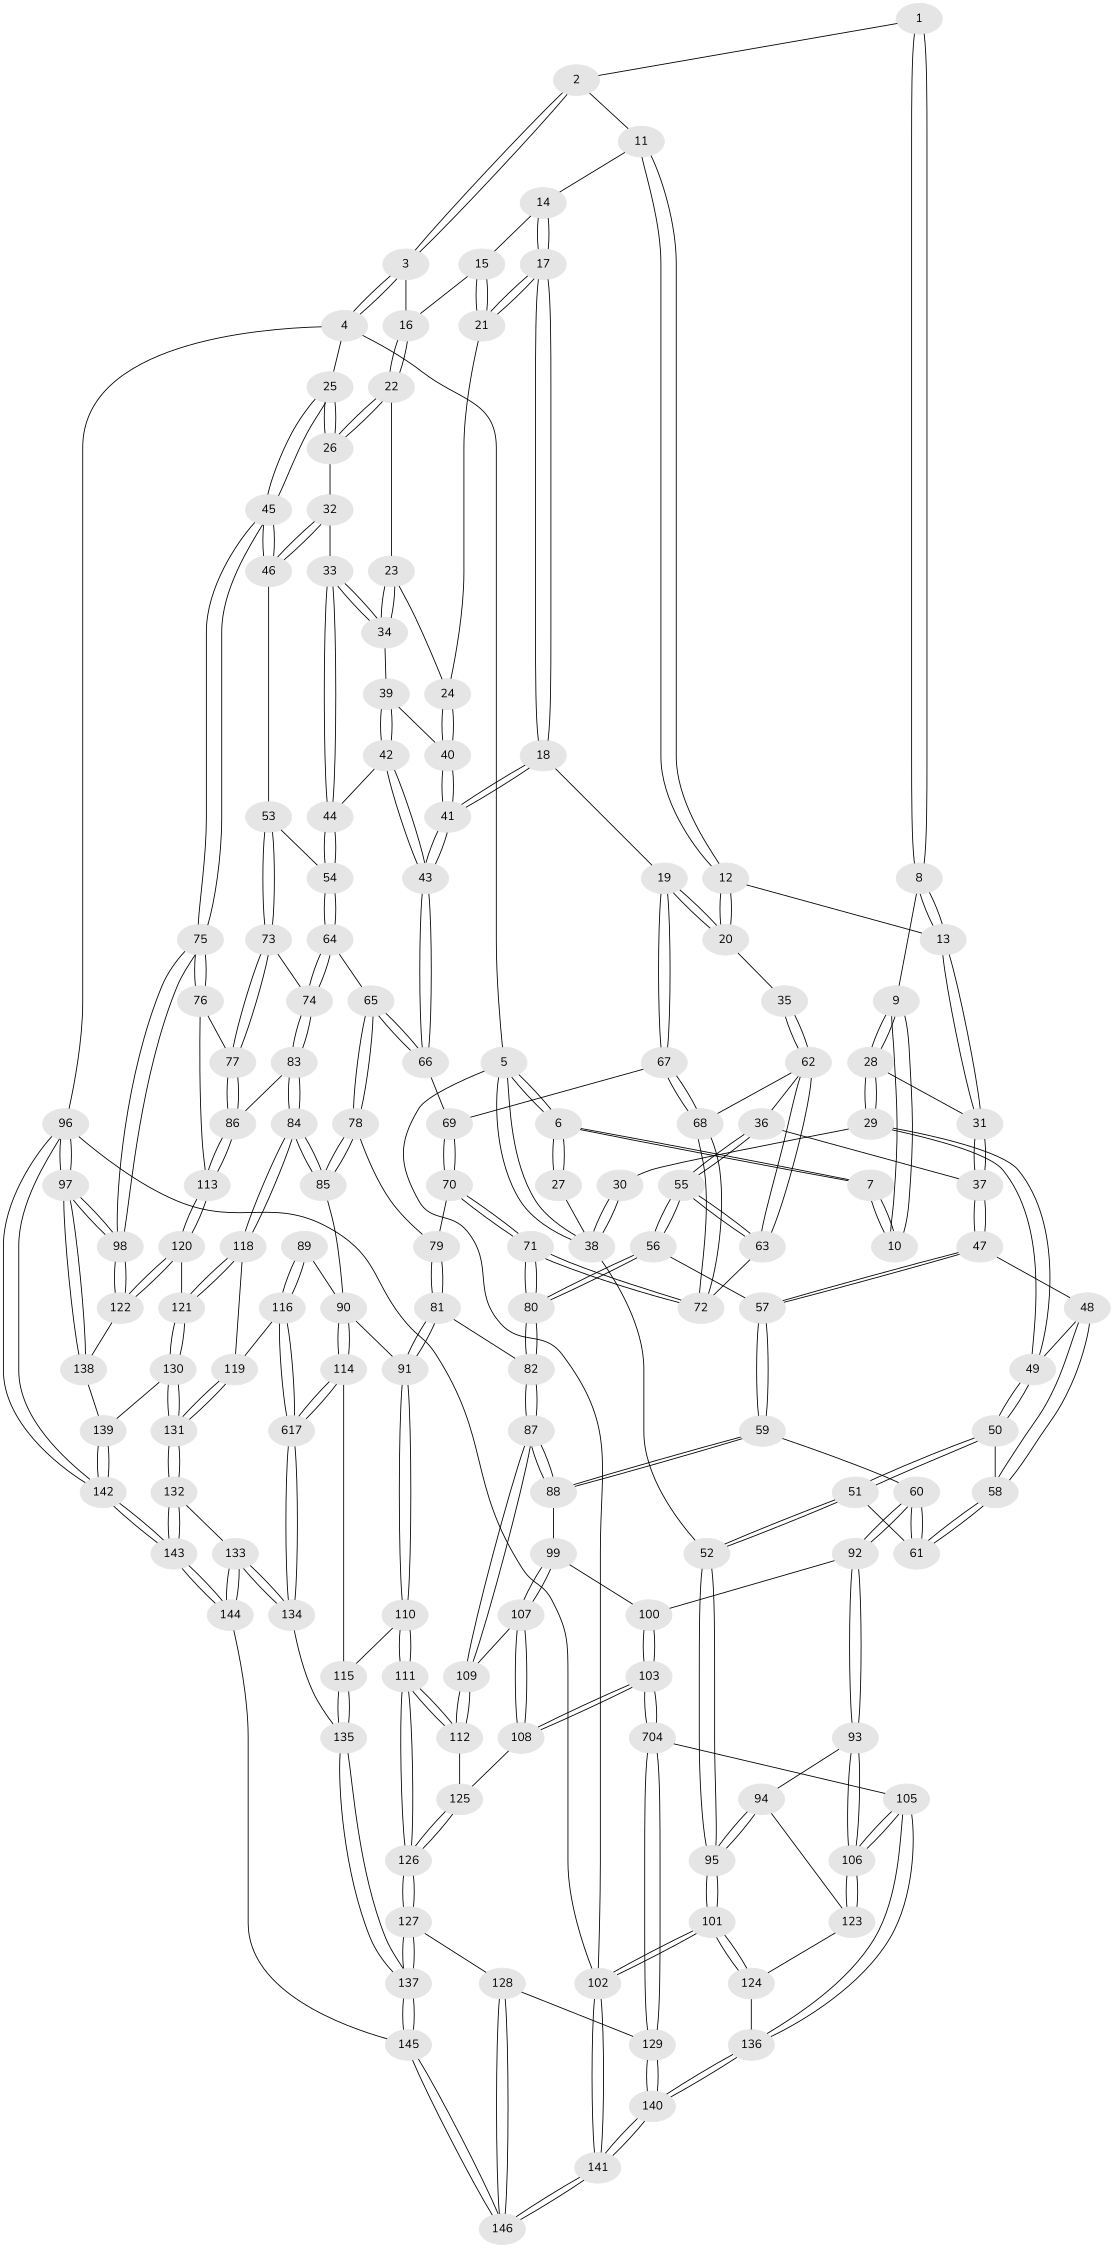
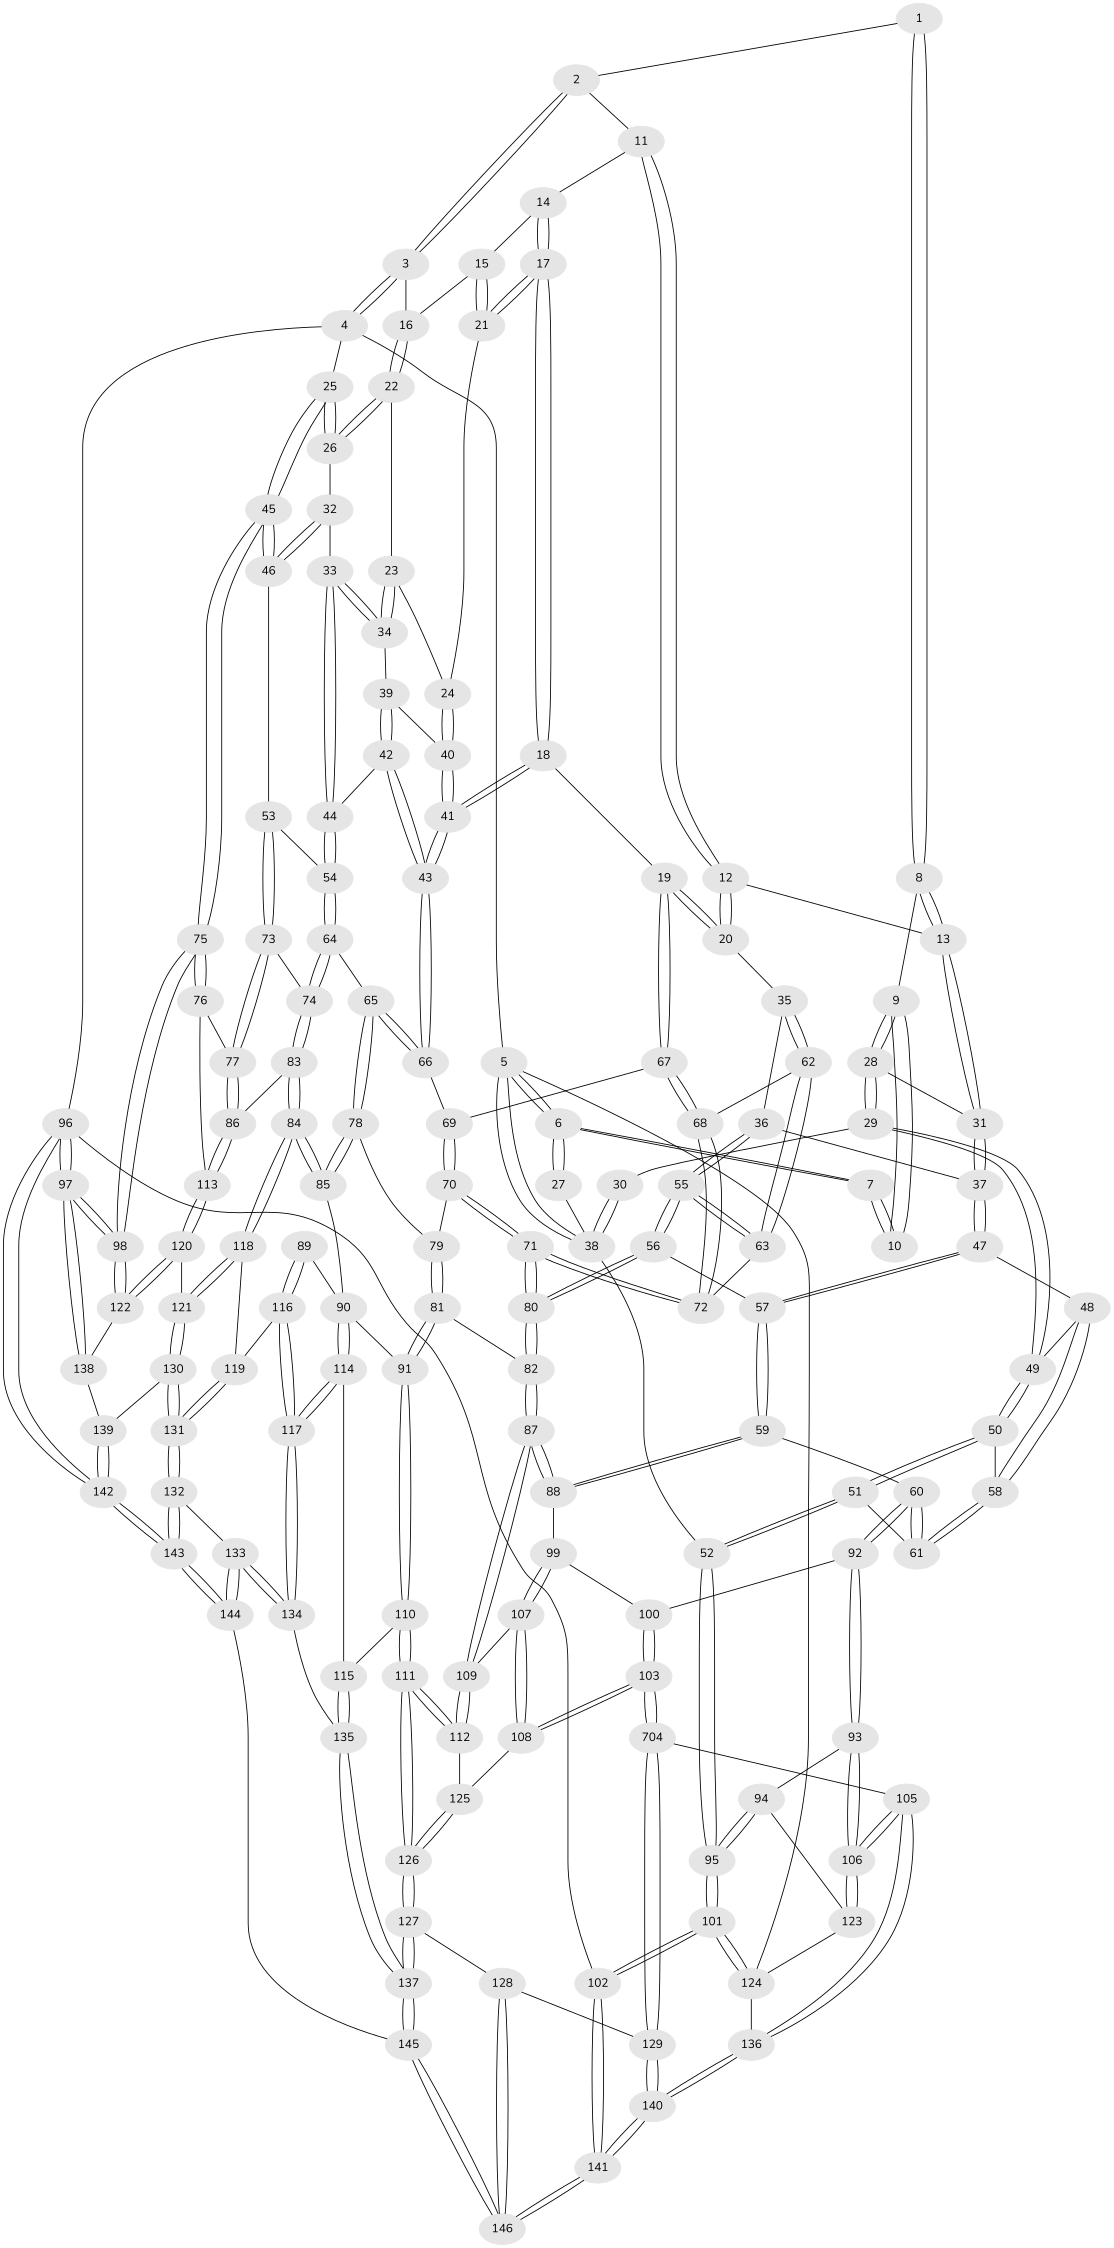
(785, 1093) -> (773, 1063)
(292, 1431) -> (292, 1431)
(602, 1455) -> (809, 1417)
